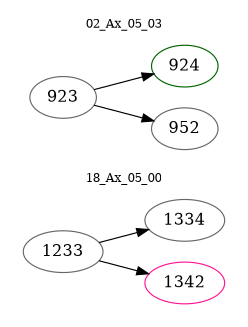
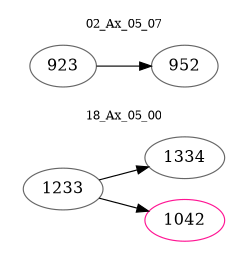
(124, 25) -> (124, 25)
(185, 66) -> none
(185, 283) -> (185, 220)
